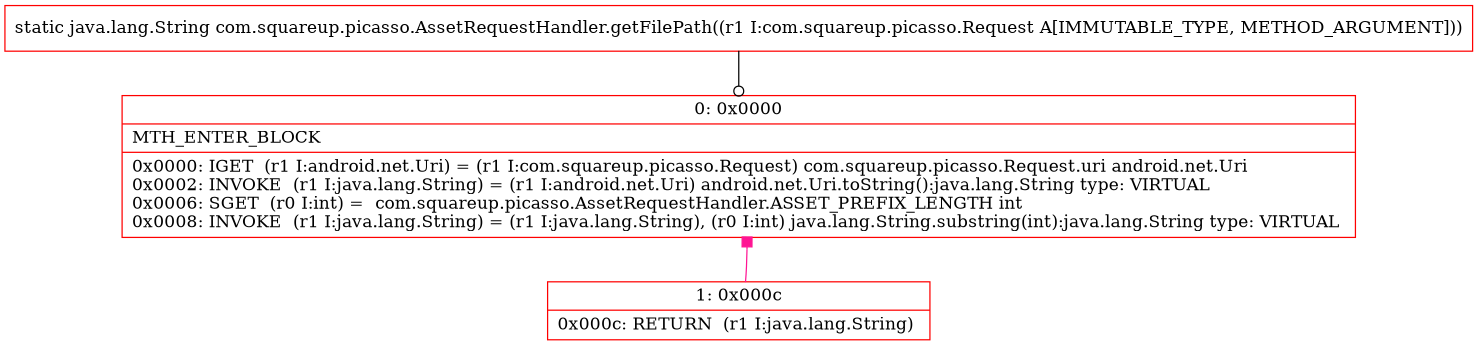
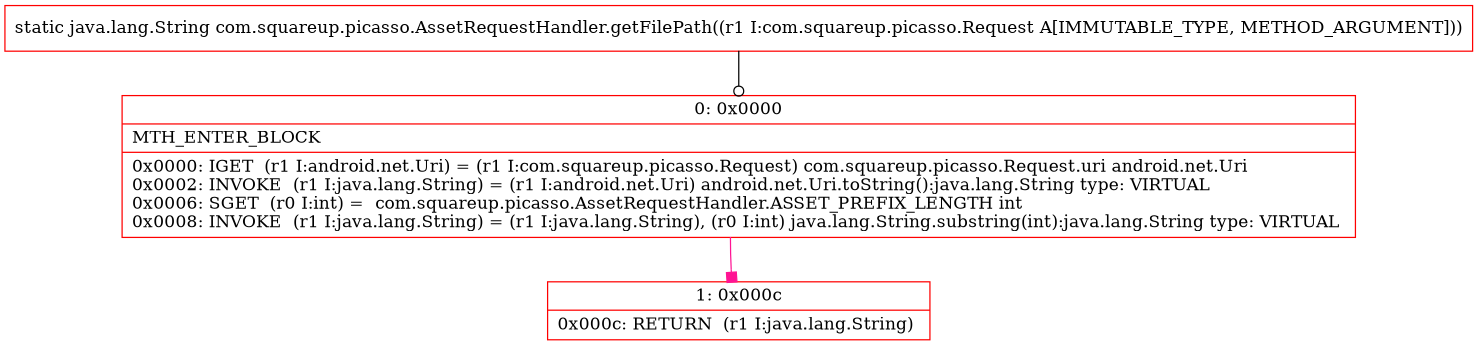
(747, 266) -> (731, 253)
